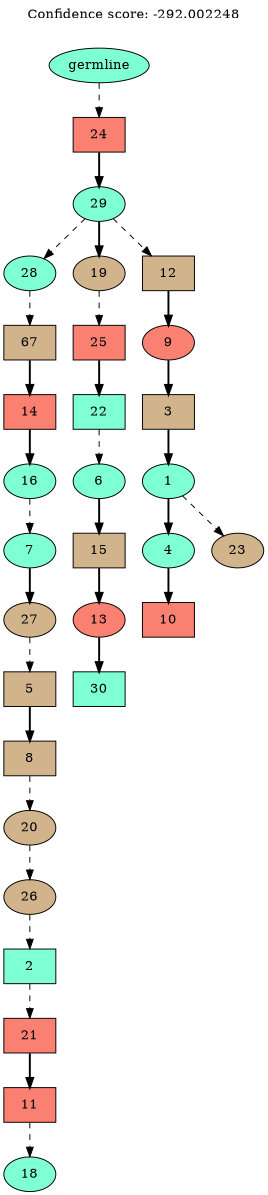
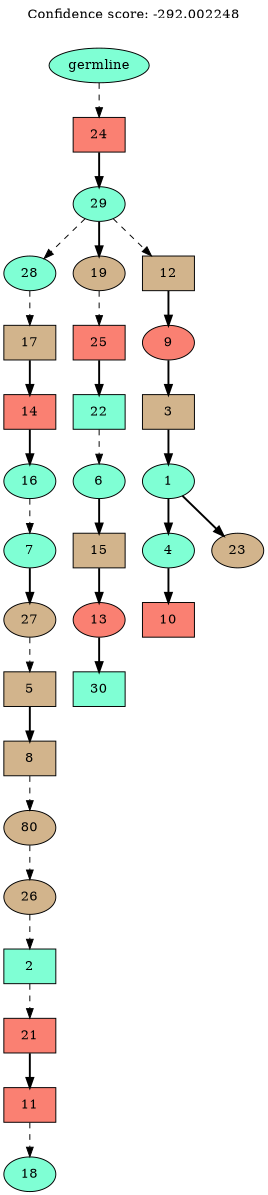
(30, 343) -> (30, 343)
(200, 512) -> (200, 512)
(30, 828) -> (30, 828)
